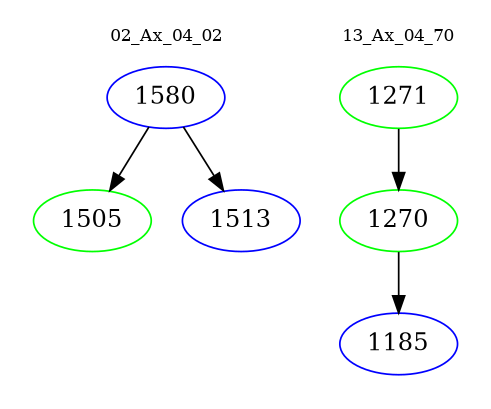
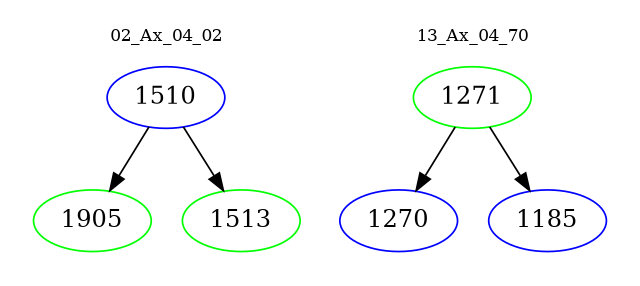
(166, 98) -> (166, 98)
(92, 221) -> (92, 221)
(241, 221) -> (241, 221)
(399, 221) -> (399, 221)
(399, 274) -> (505, 151)
